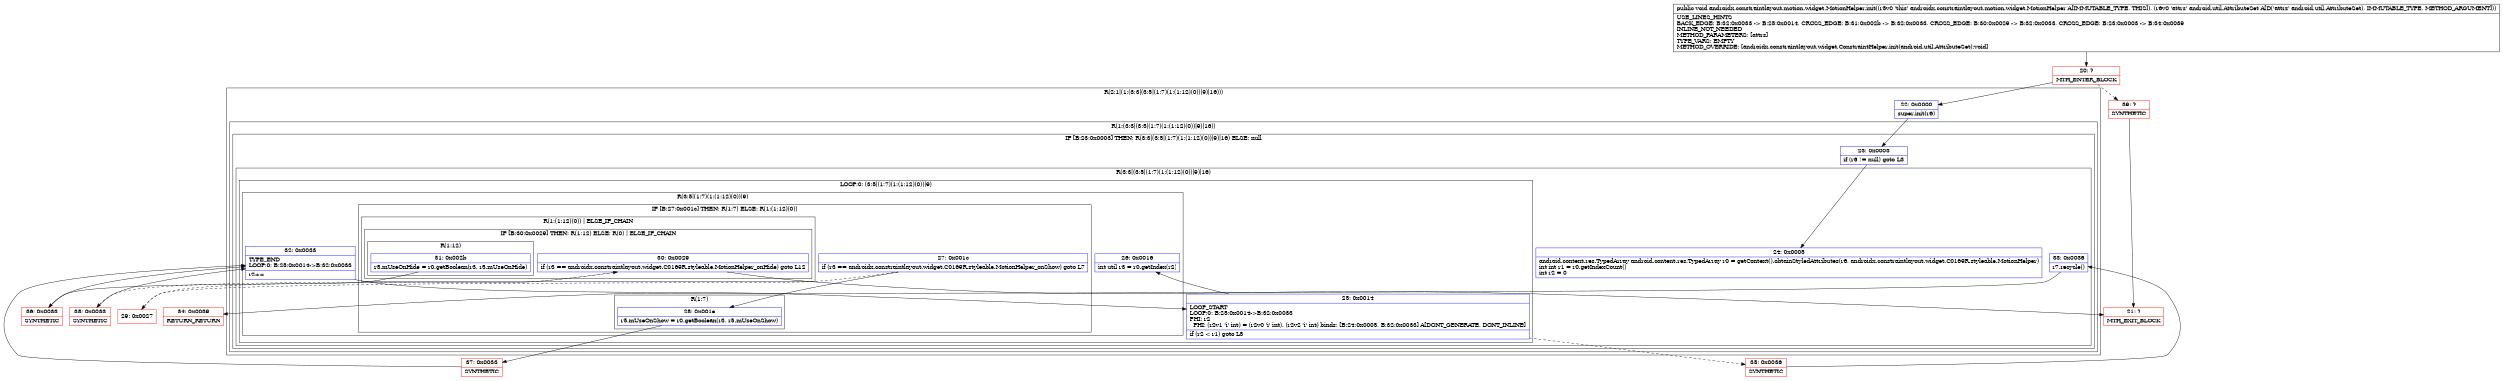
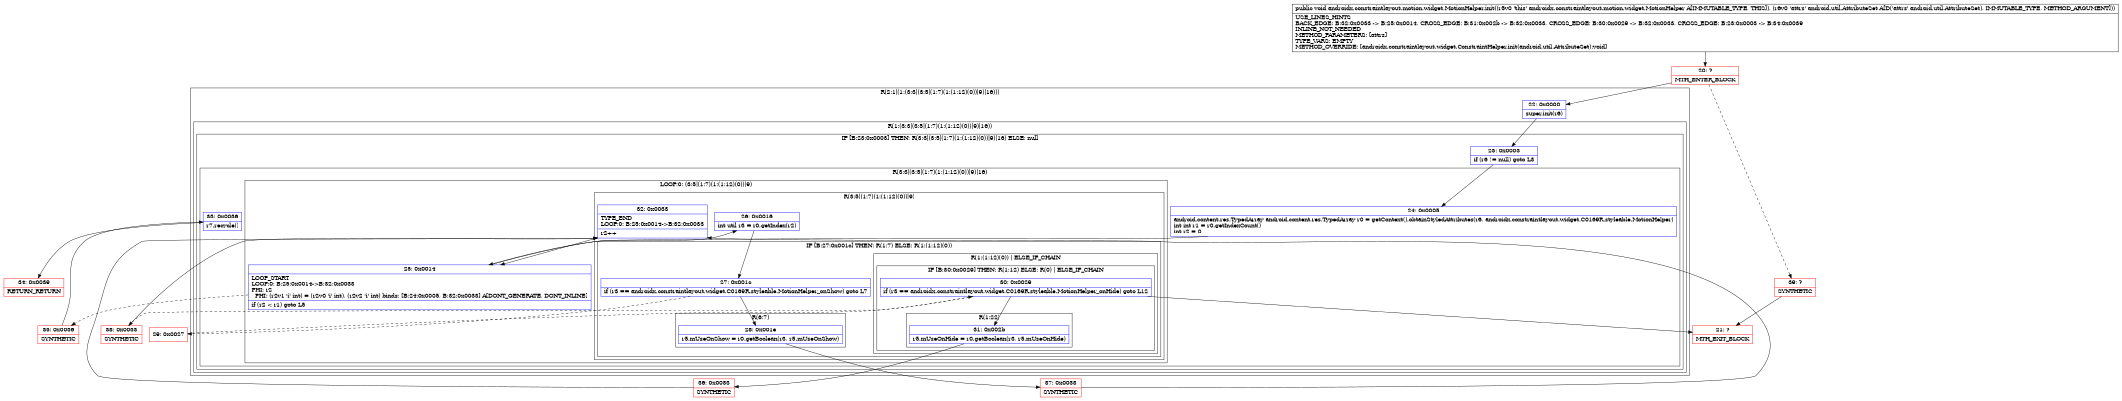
none -> (849, 239)
(451, 246) -> (989, 318)
none -> (747, 253)
(699, 300) -> (760, 318)
none -> (1003, 309)
